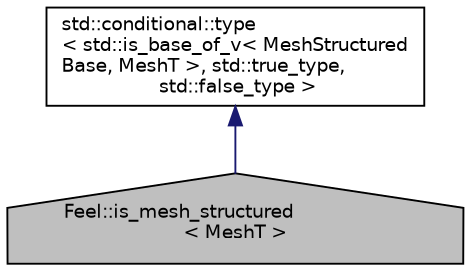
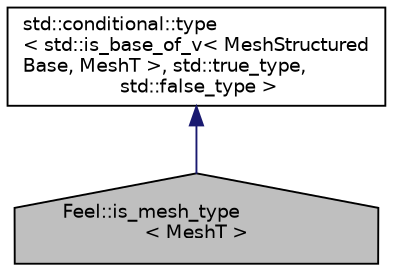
(235, 223) -> (196, 223)
